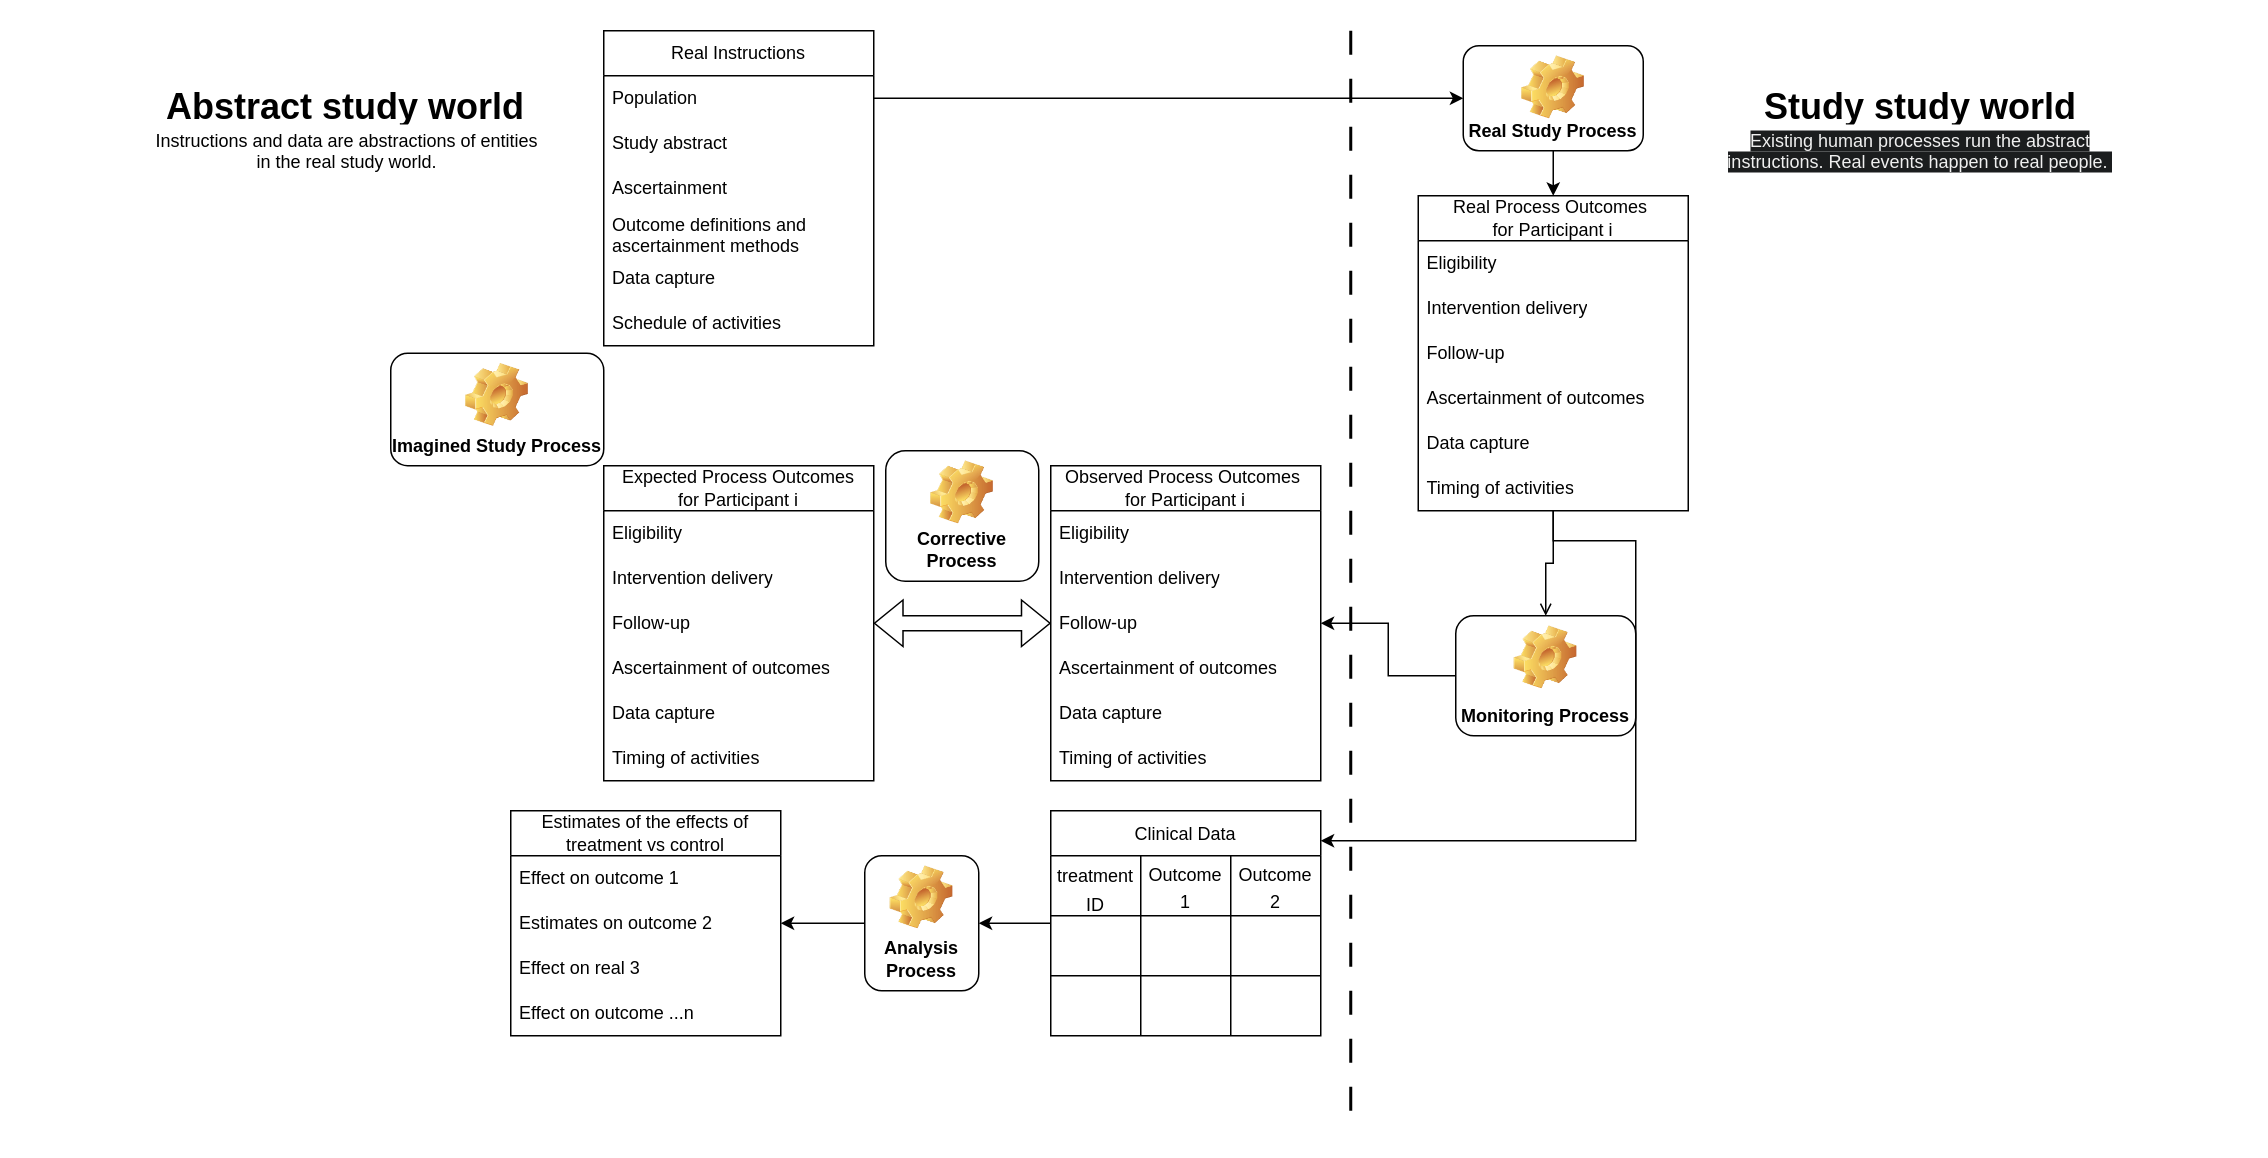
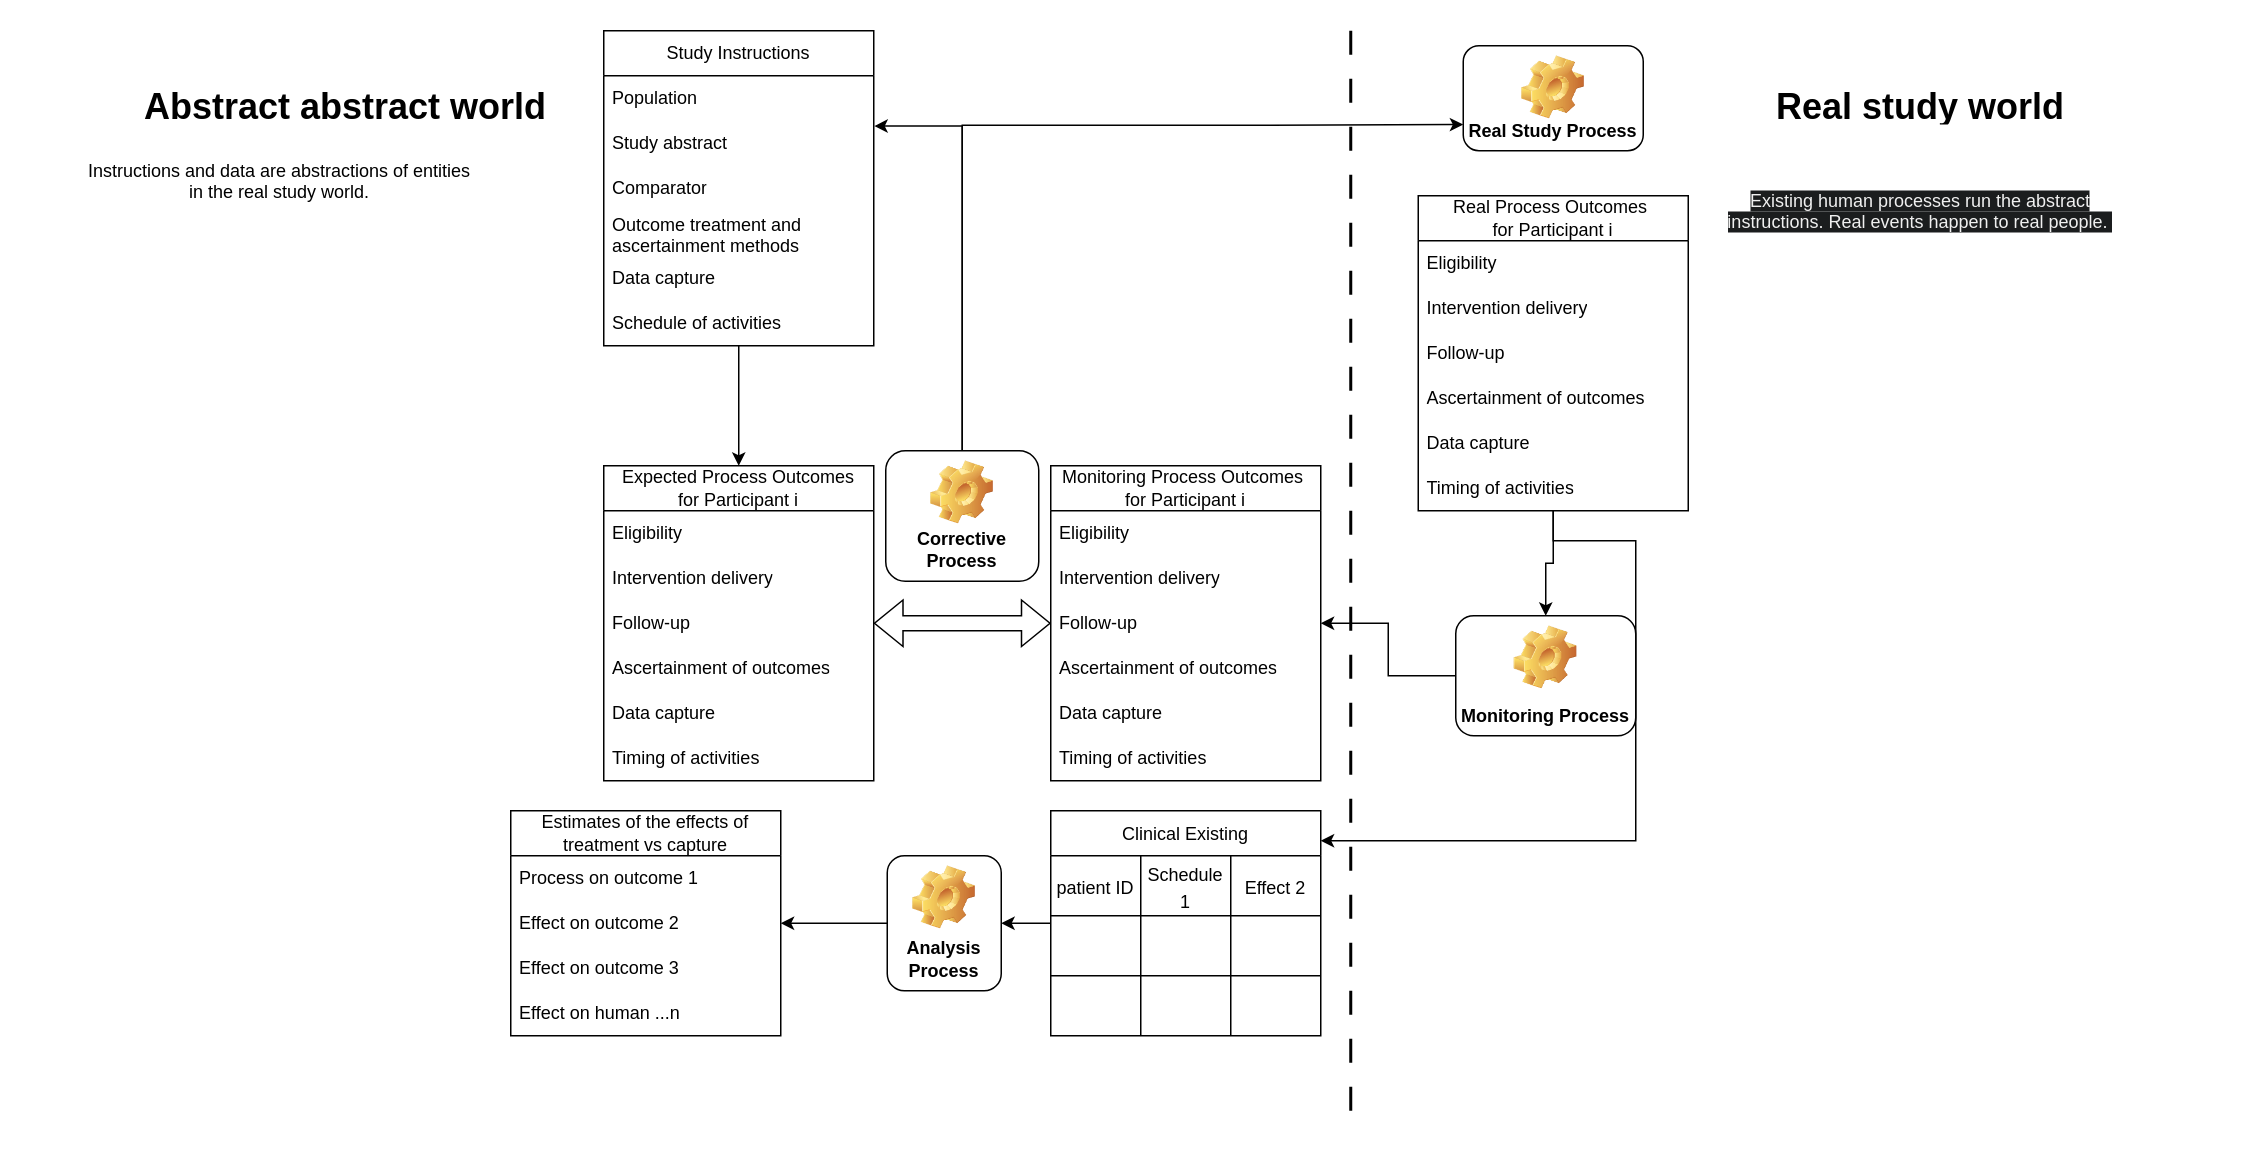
(739, 53) -> (739, 53)
(346, 97) -> (346, 97)
(1921, 97) -> (1921, 97)
(1164, 98) -> none
none -> (1208, 125)
none -> (922, 126)
(346, 151) -> (278, 181)
(1921, 151) -> (1921, 211)
(1553, 179) -> none
(676, 188) -> (663, 188)
(740, 233) -> (740, 233)
none -> (739, 402)
(497, 410) -> none
(1186, 488) -> (1186, 488)
(1546, 606) -> (1546, 604)
(646, 833) -> (646, 833)
(1185, 834) -> (1185, 834)
(608, 878) -> (614, 878)
(1096, 886) -> (1096, 886)
(1186, 886) -> (1186, 886)
(1276, 886) -> (1276, 886)
(621, 923) -> (608, 923)
(922, 923) -> (944, 923)
(591, 968) -> (608, 968)
(617, 1013) -> (607, 1013)
